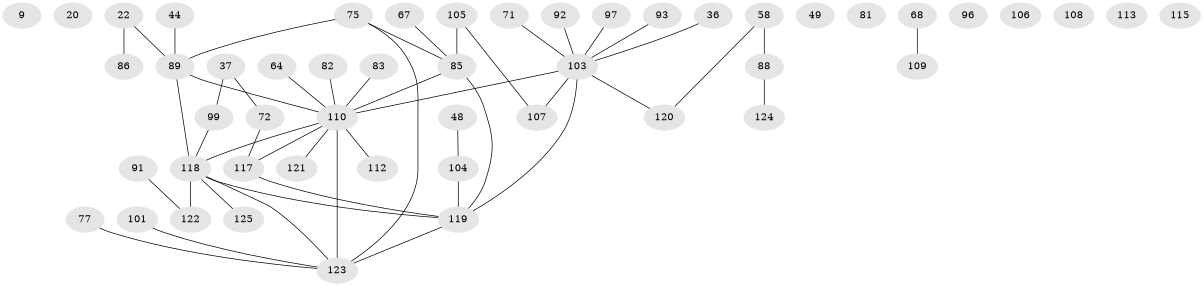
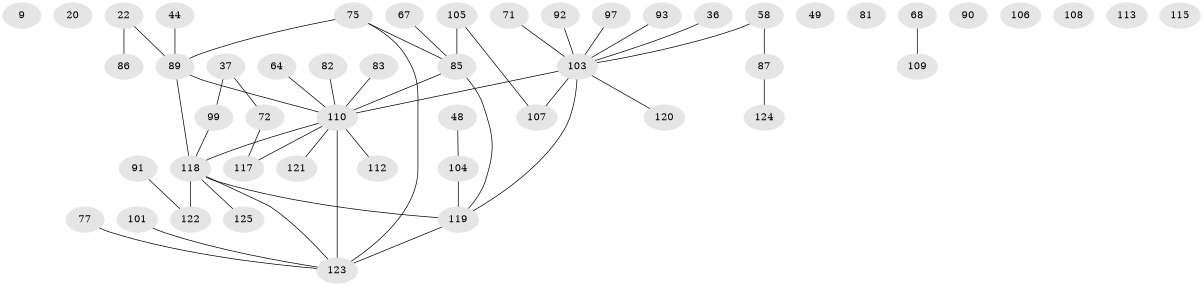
(968, 16) -> (968, 16)
(715, 66) -> (674, 47)
(764, 67) -> (764, 67)
(348, 201) -> none
